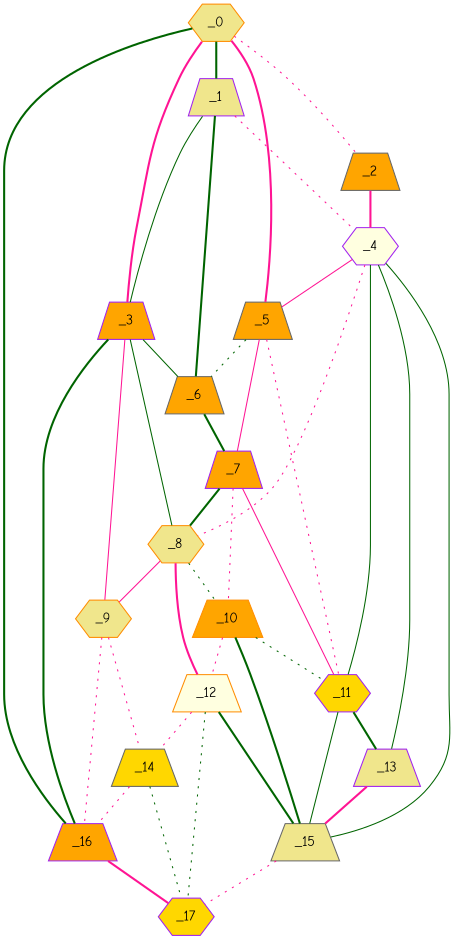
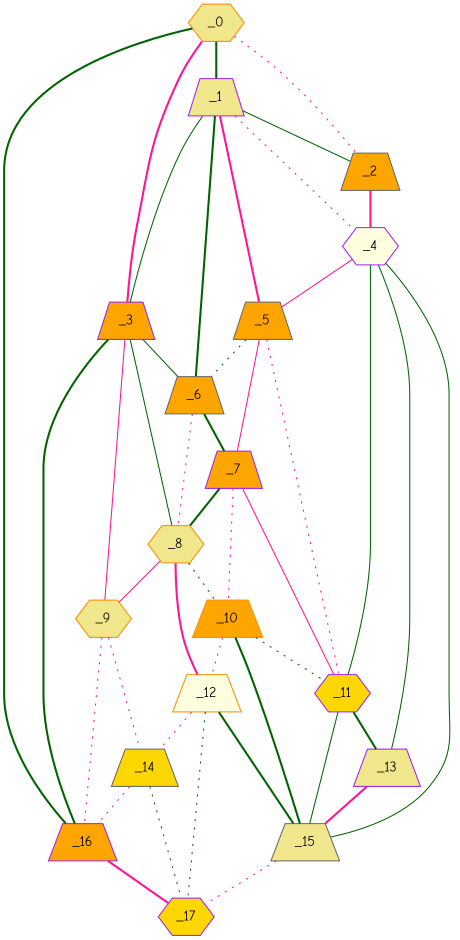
none -> (296, 136)
(270, 168) -> (240, 209)
(308, 421) -> (185, 470)
